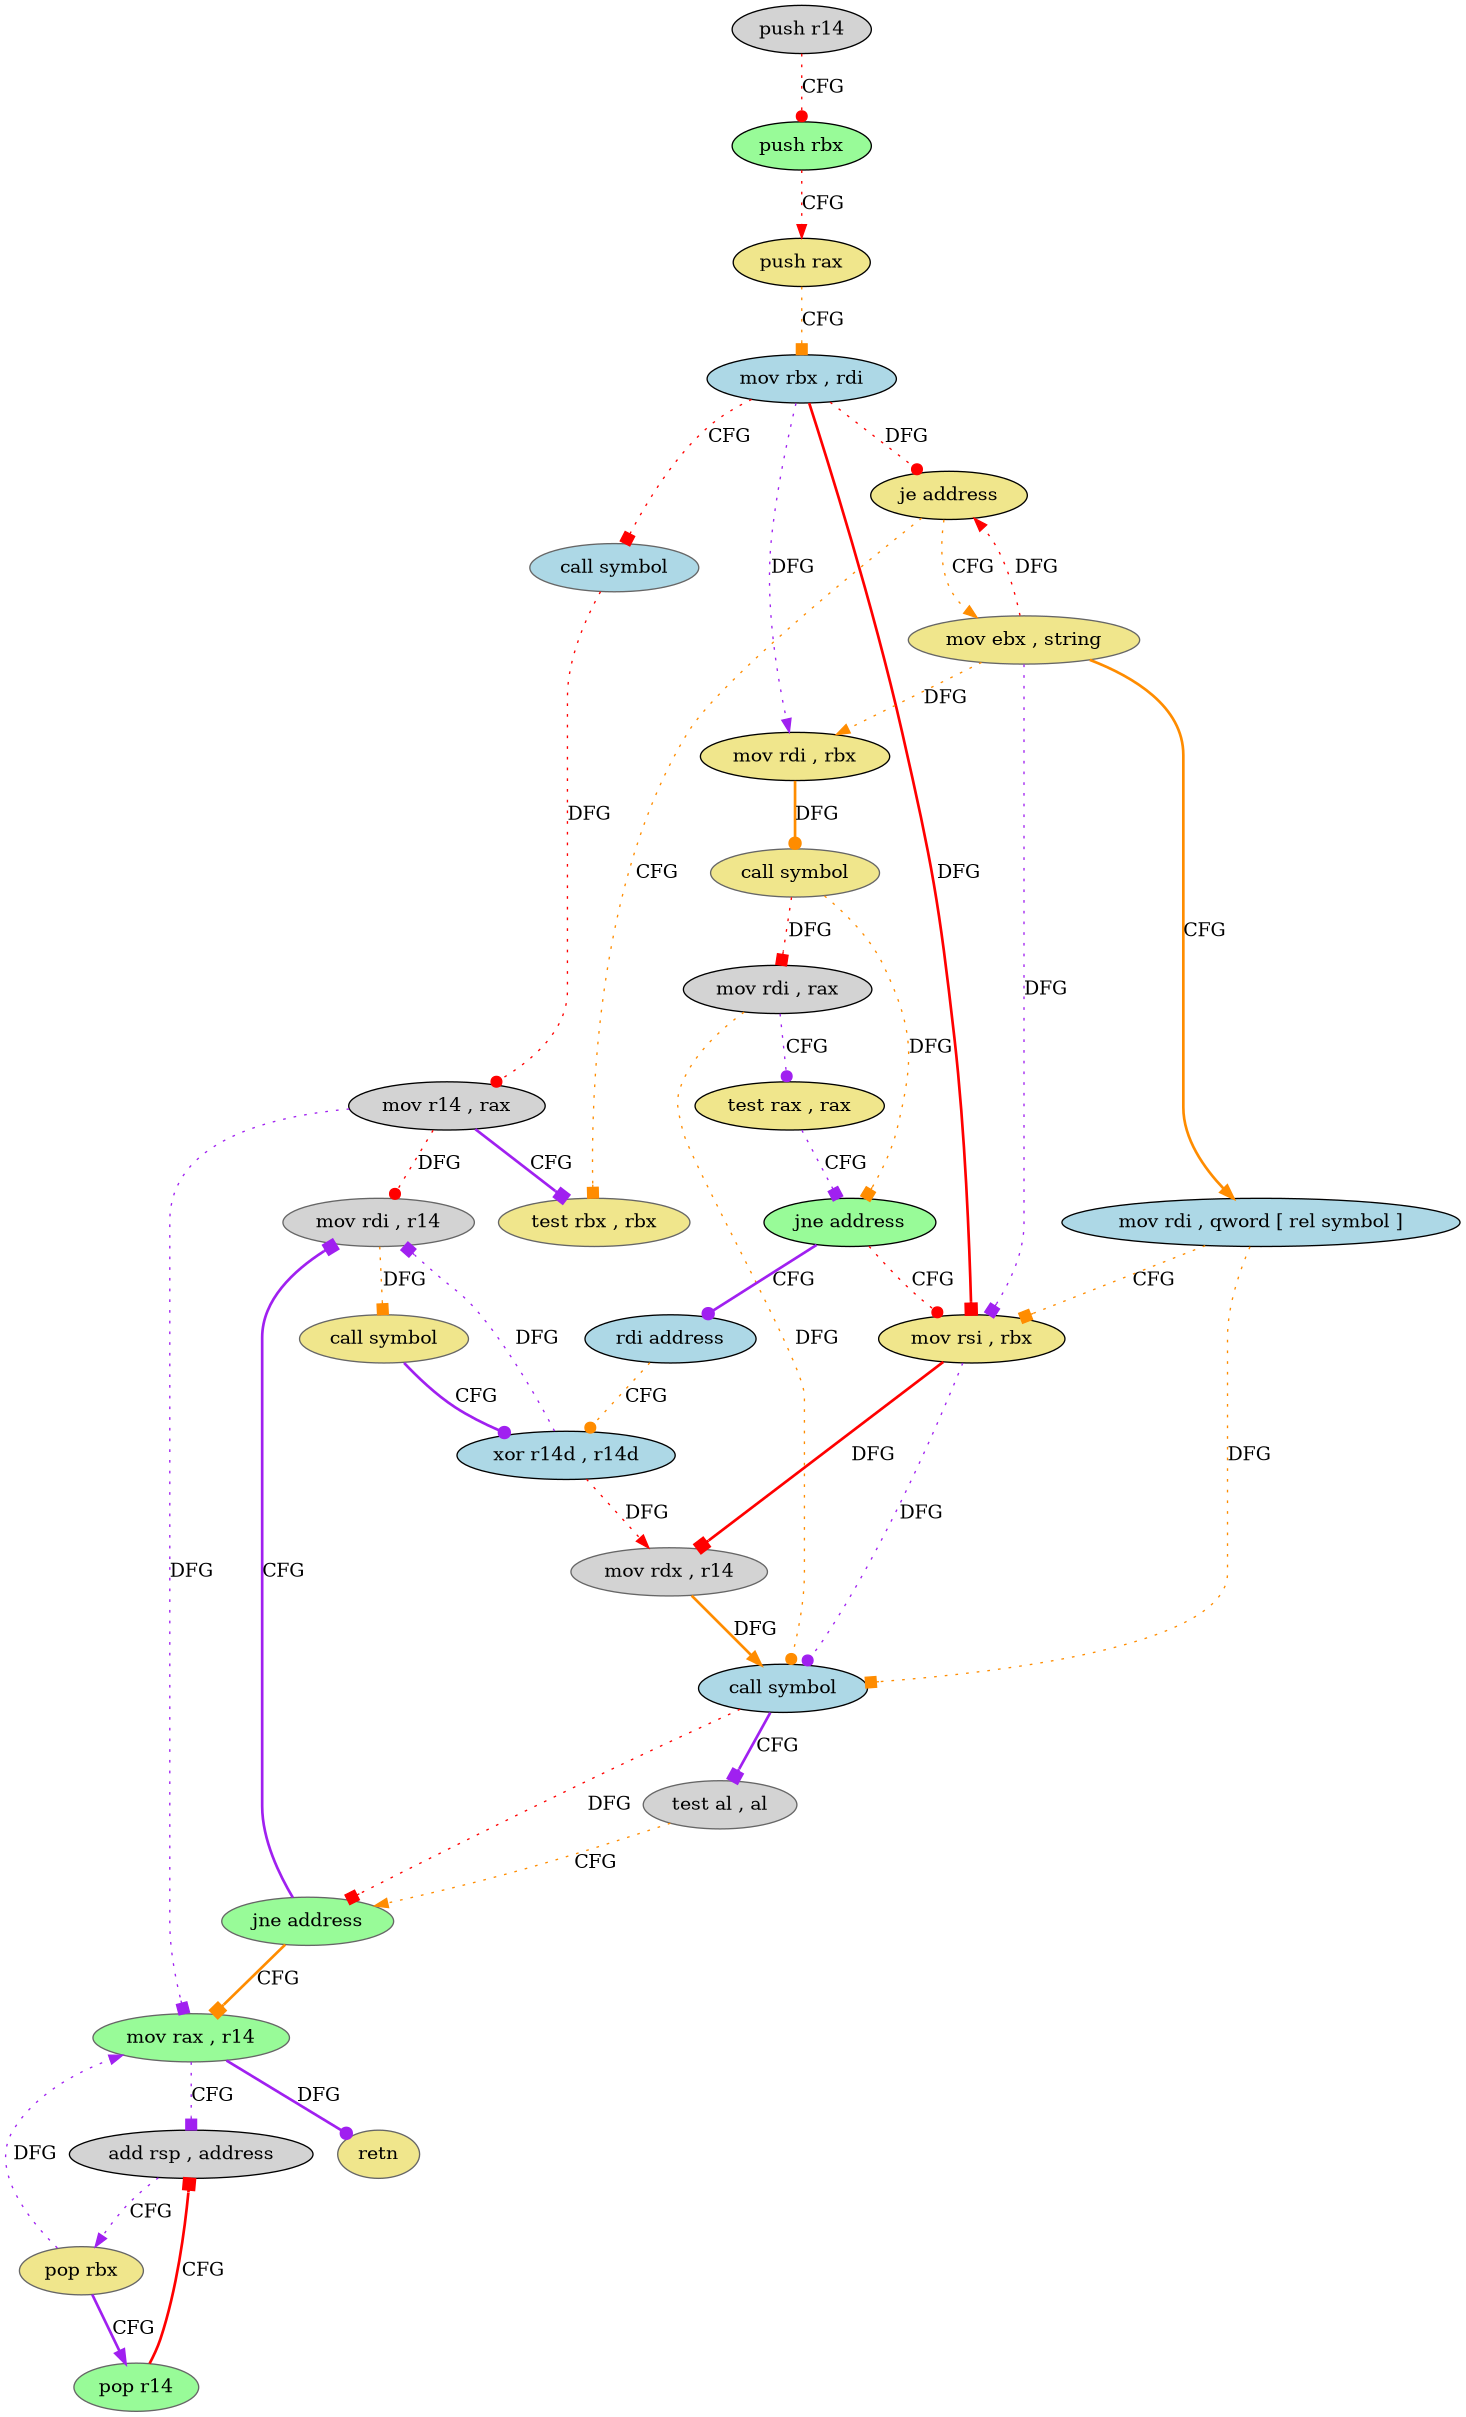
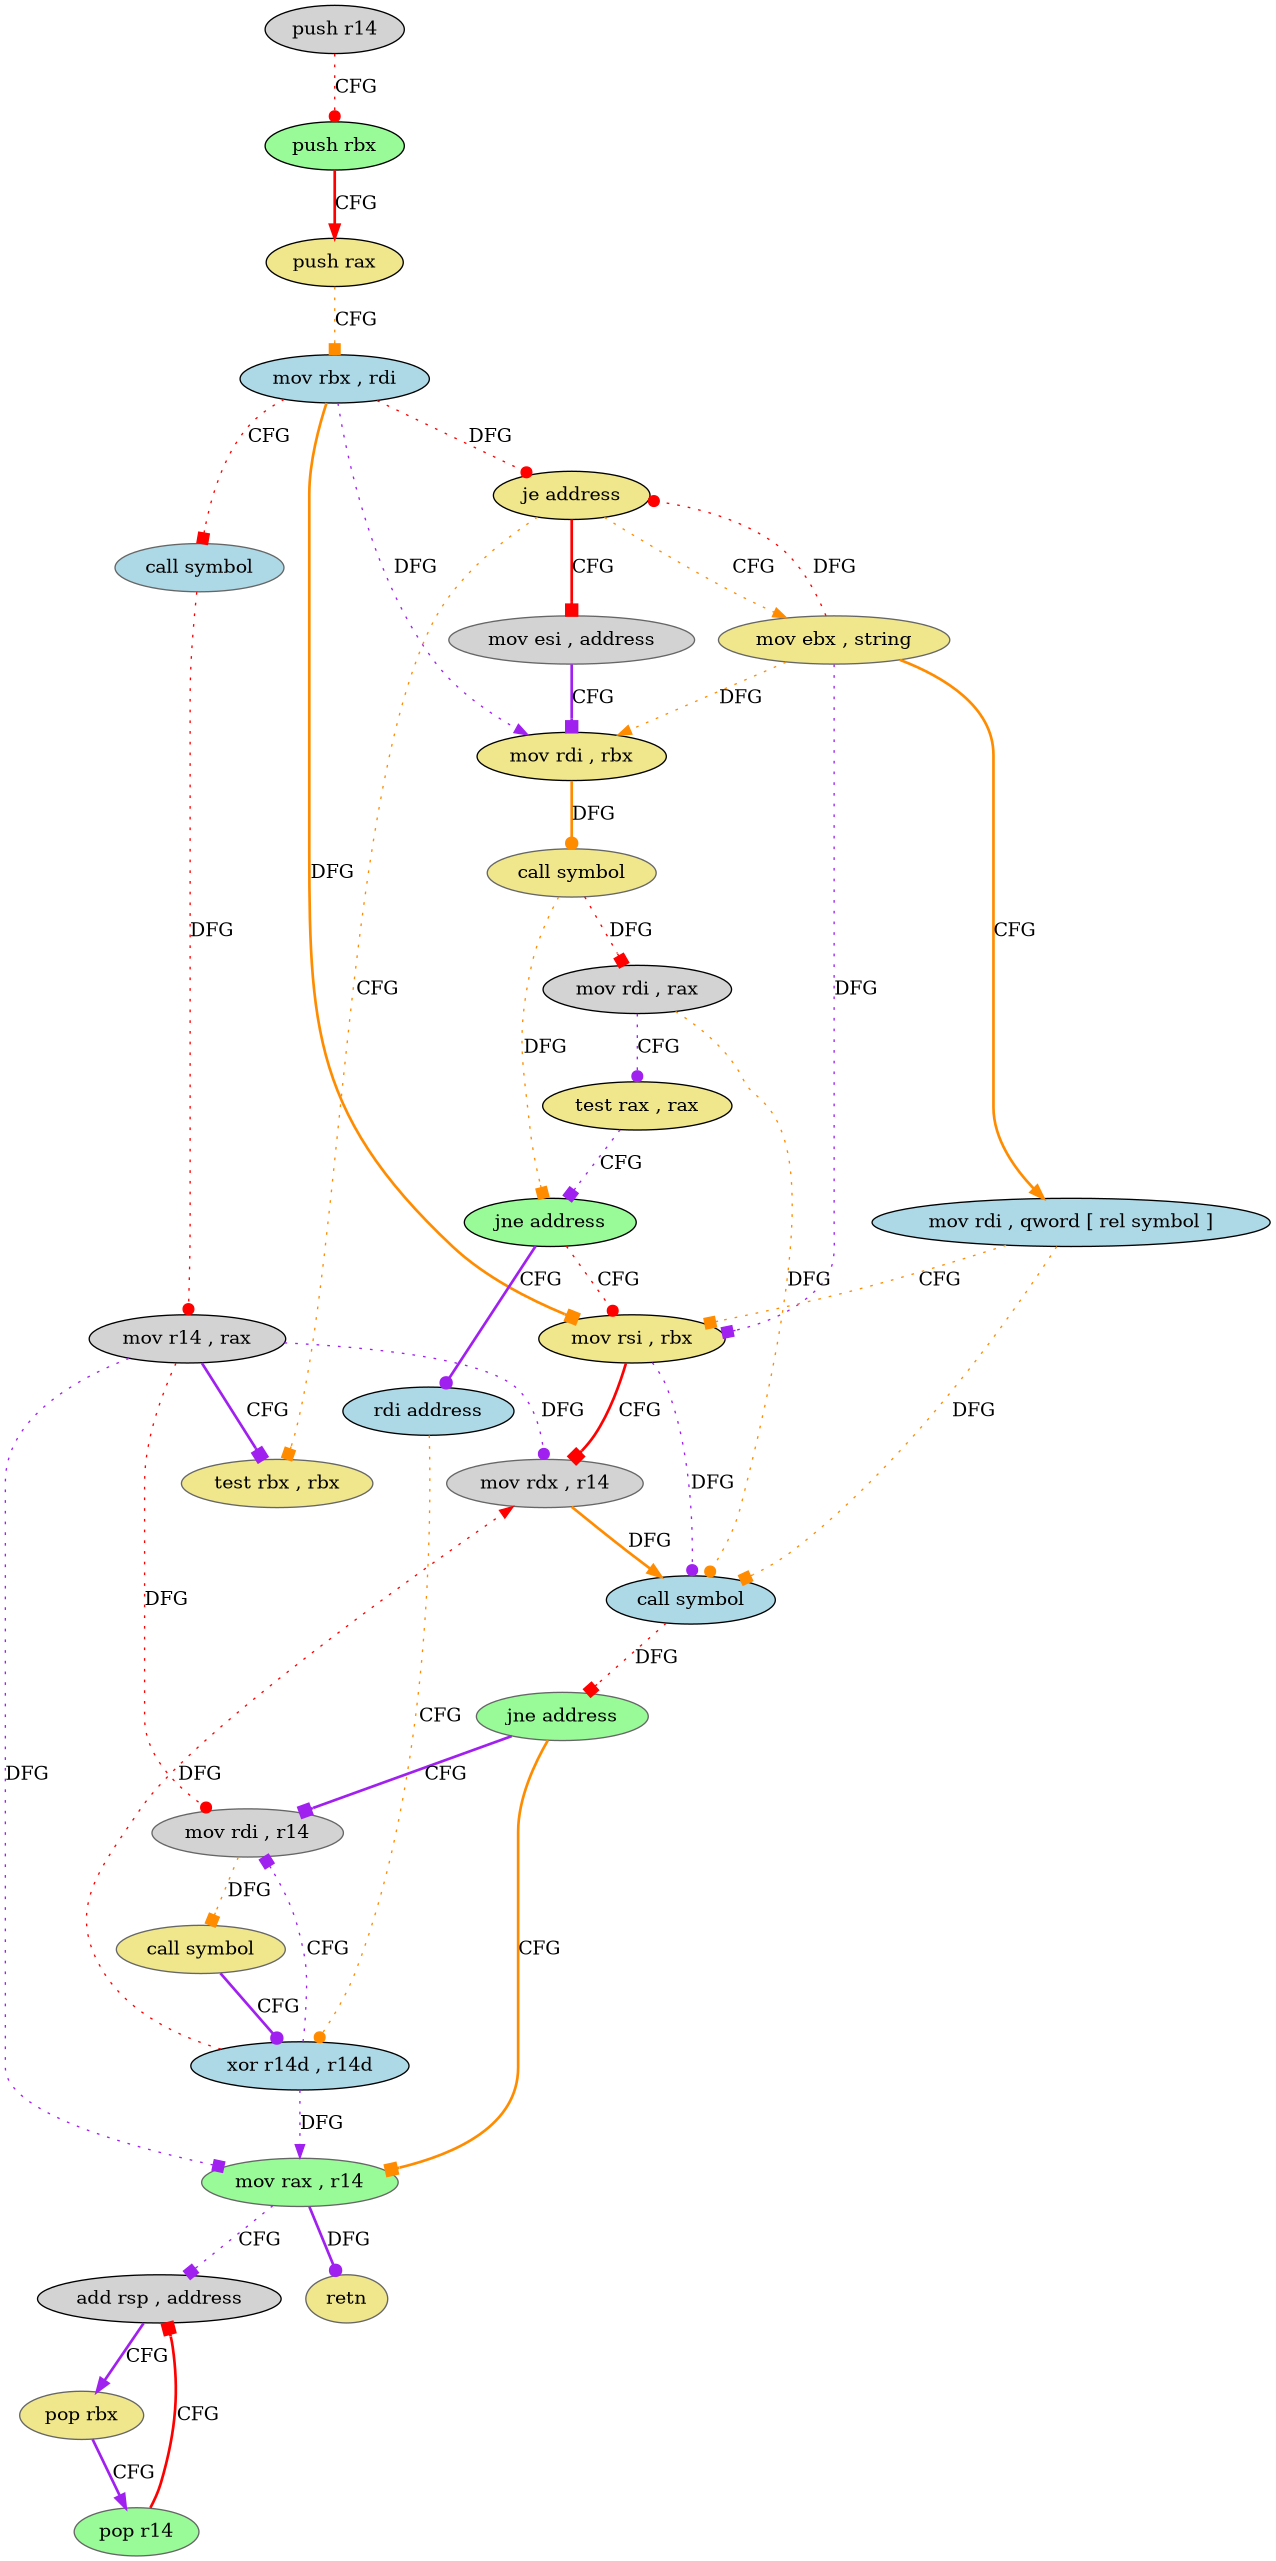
(802, 197) -> (335, 197)
(1007, 570) -> (760, 534)
none -> (572, 640)
(927, 846) -> (310, 911)
(537, 1339) -> (328, 1949)
none -> (437, 1359)
(873, 1455) -> (640, 1411)
(720, 1805) -> none
(11, 2136) -> (300, 2117)
(128, 2204) -> (124, 2352)
